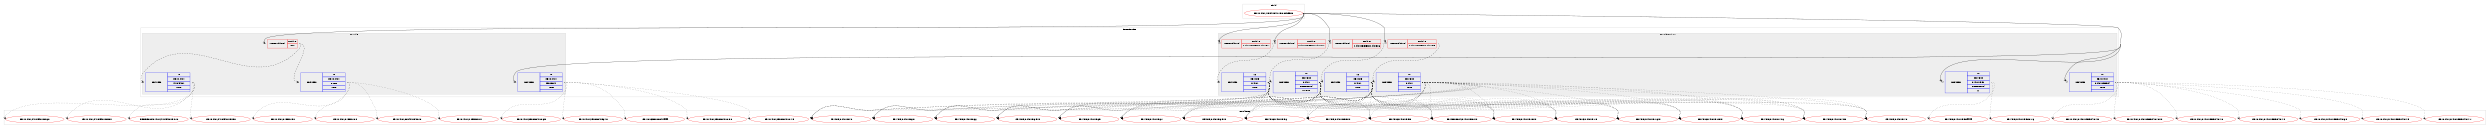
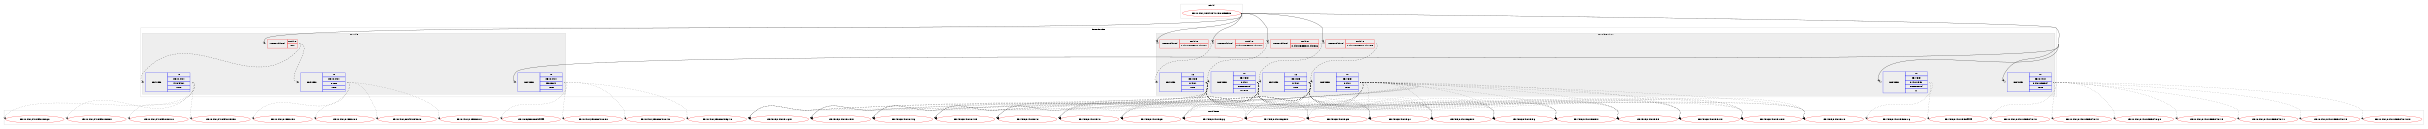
(159, 119) -> (159, 119)
(531, 119) -> none
(1462, 119) -> (1710, 119)
